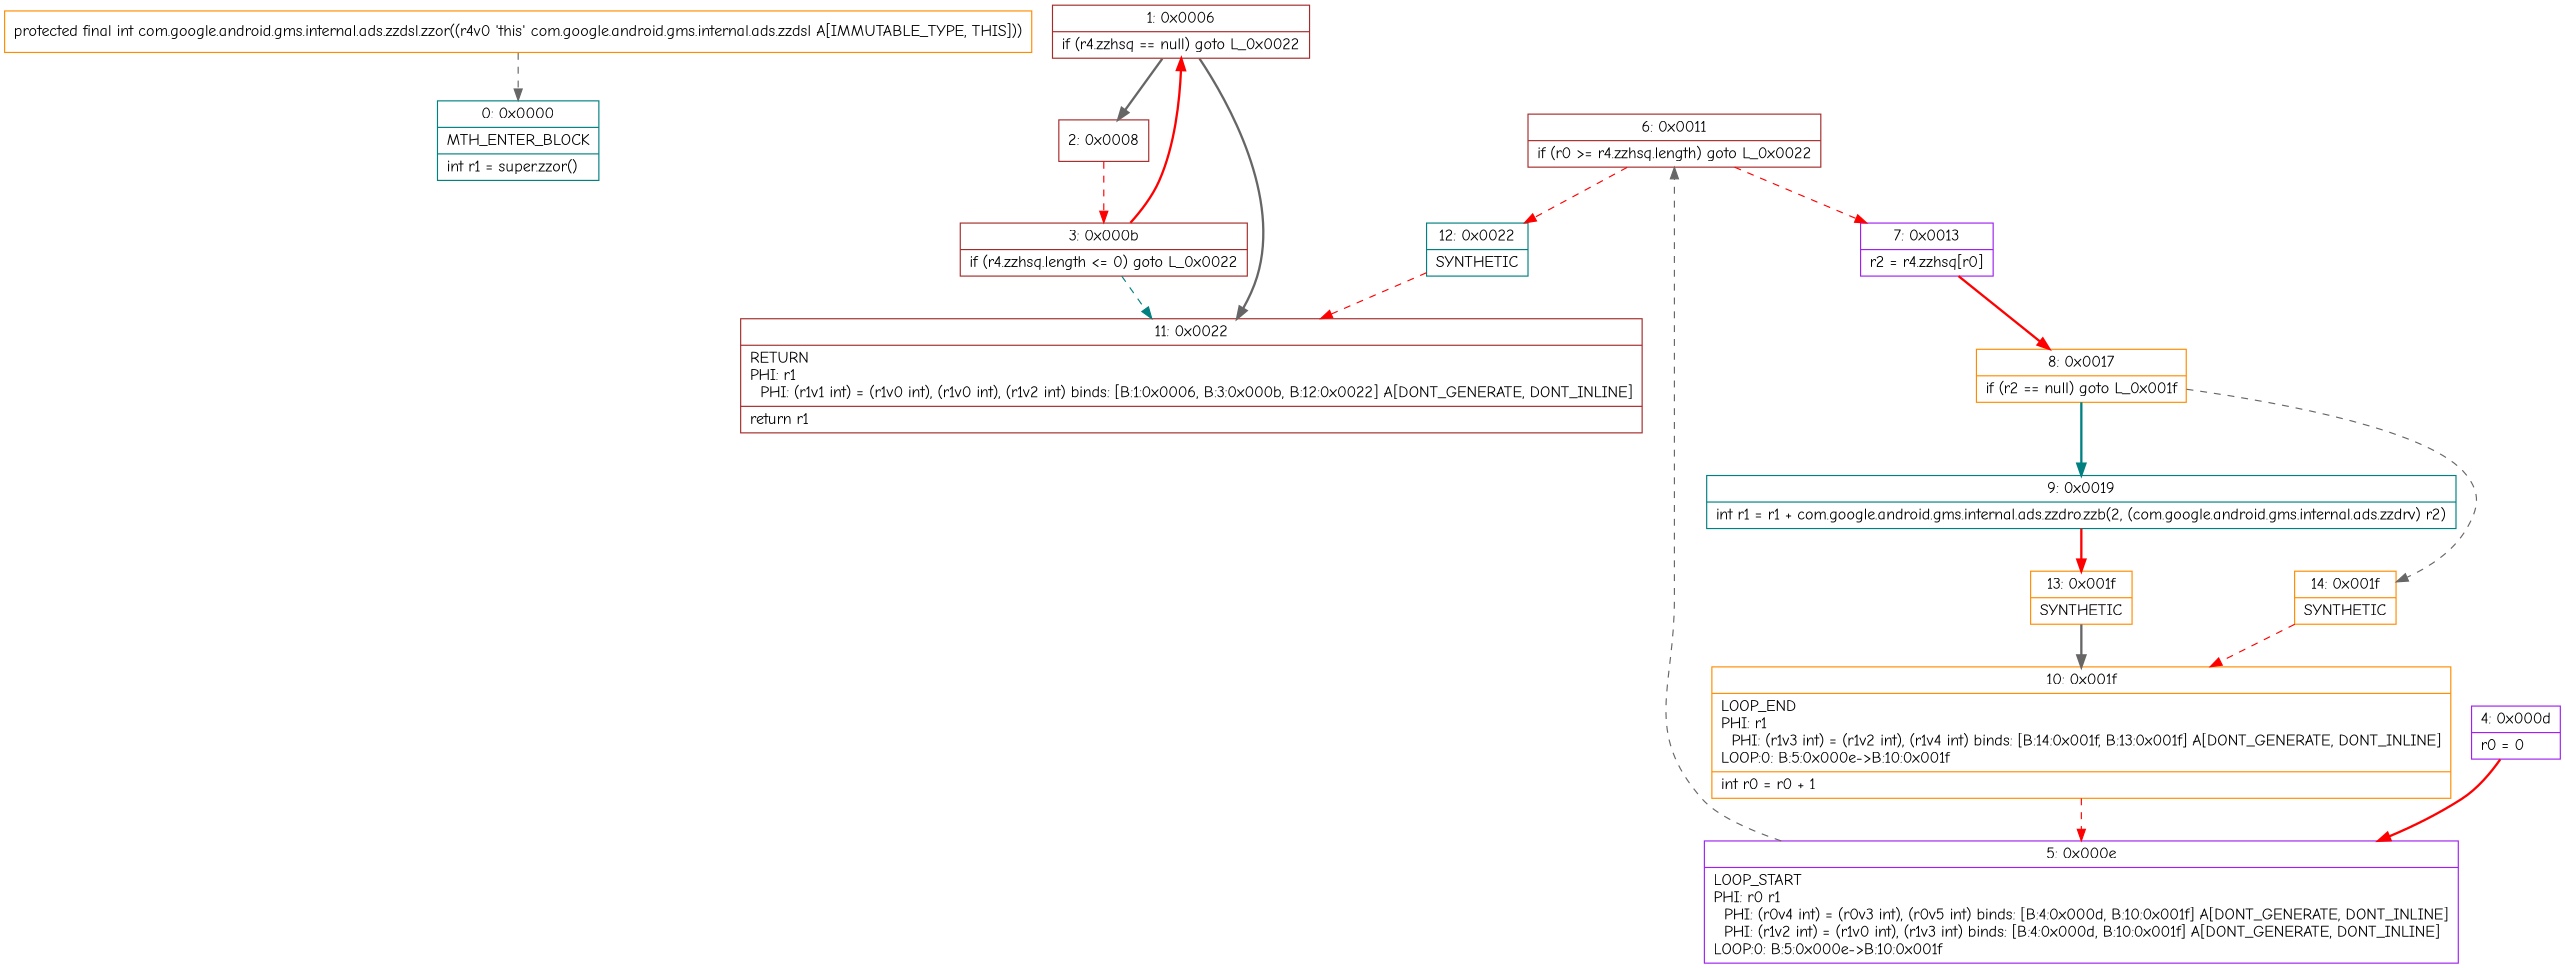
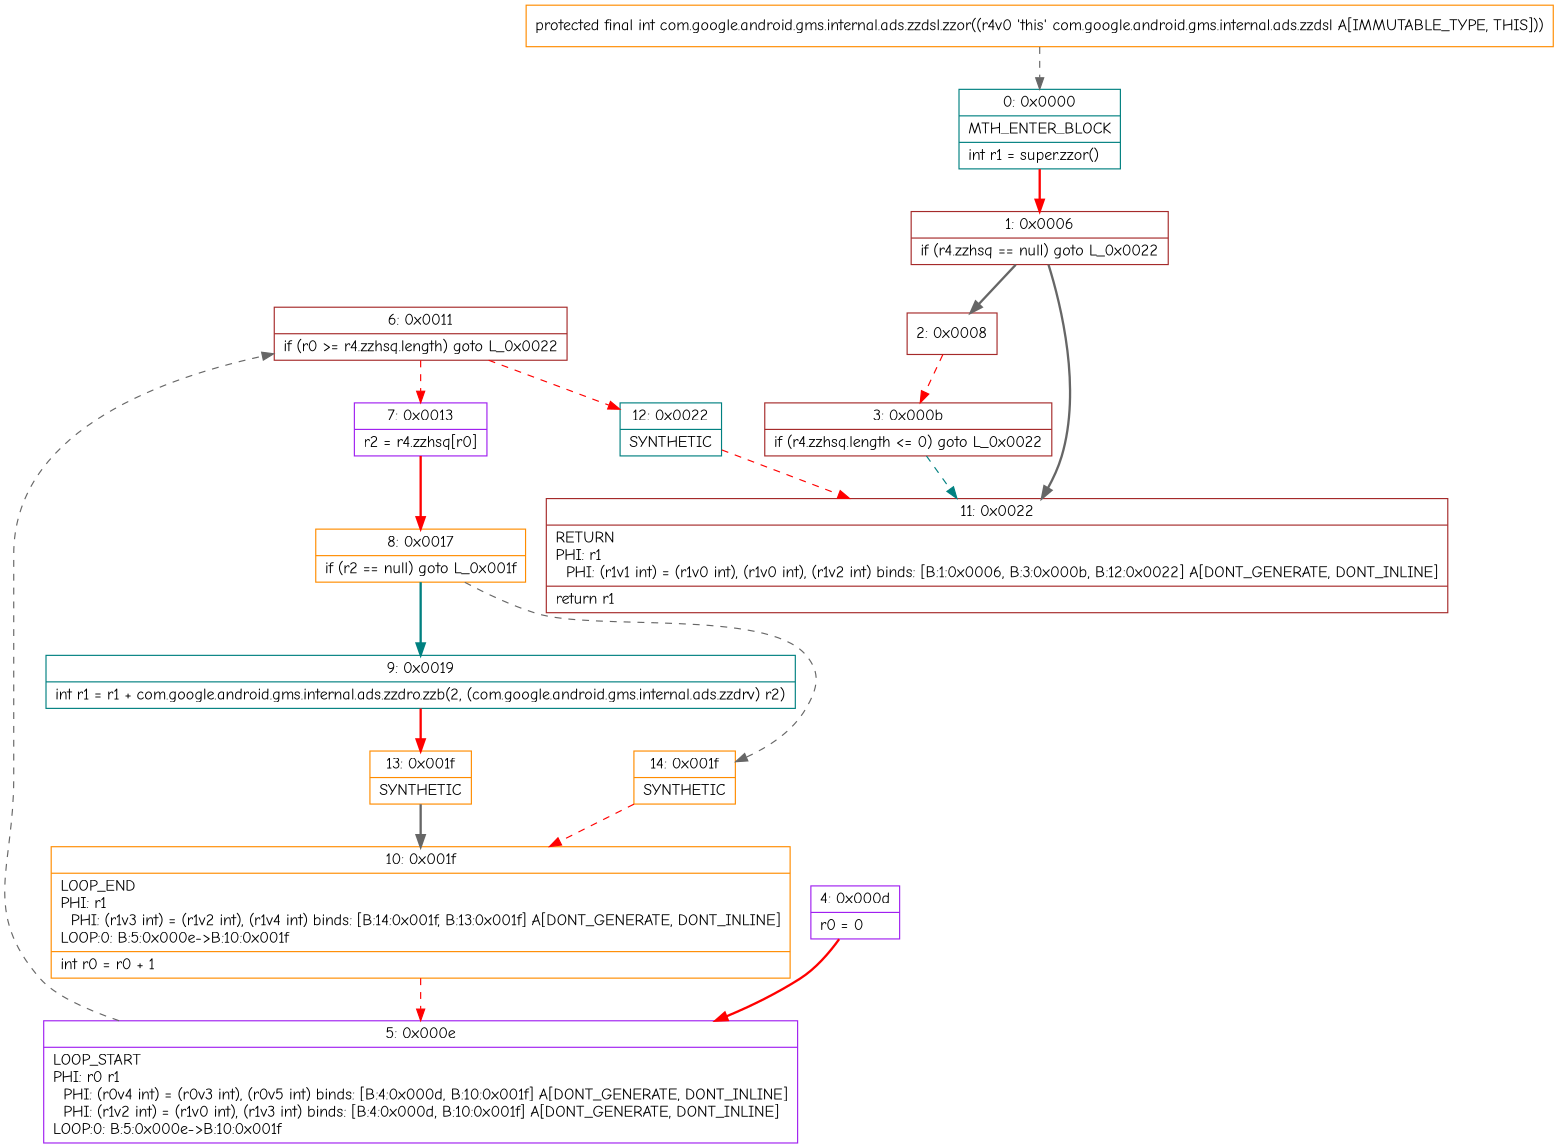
(1169, 151) -> (1040, 184)
